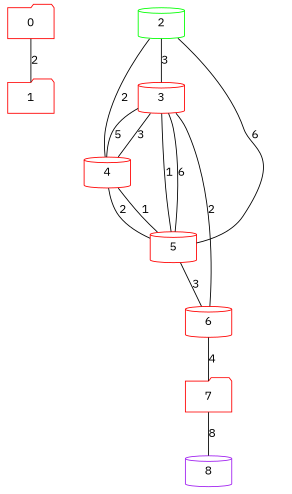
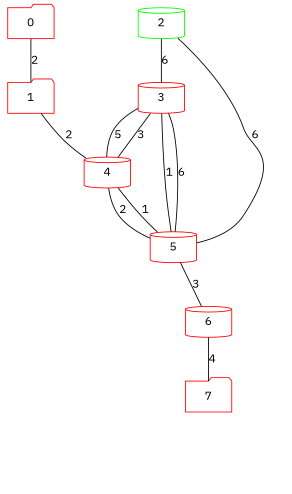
(165, 61) -> (165, 61)
(117, 94) -> (61, 138)
(207, 207) -> none
(209, 471) -> none
